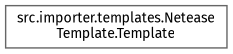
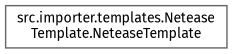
(116, 27) -> (116, 27)
